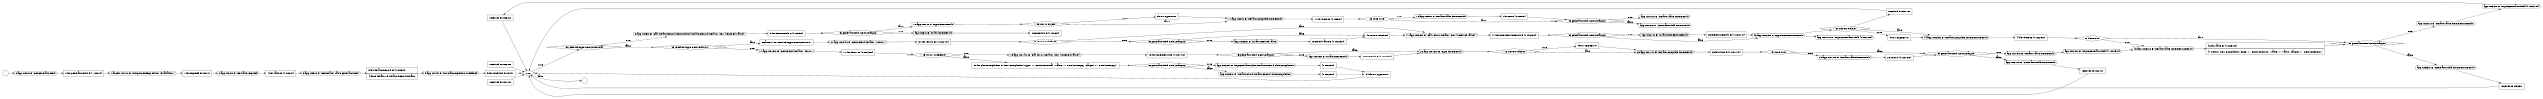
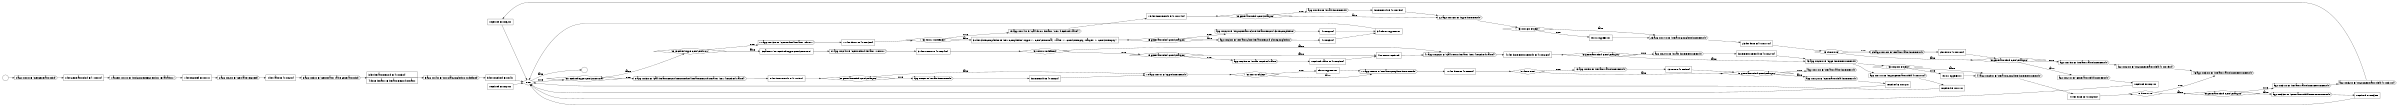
(1870, 21) -> (1931, 81)
(2265, 49) -> none
none -> (1102, 77)
none -> (1871, 82)
